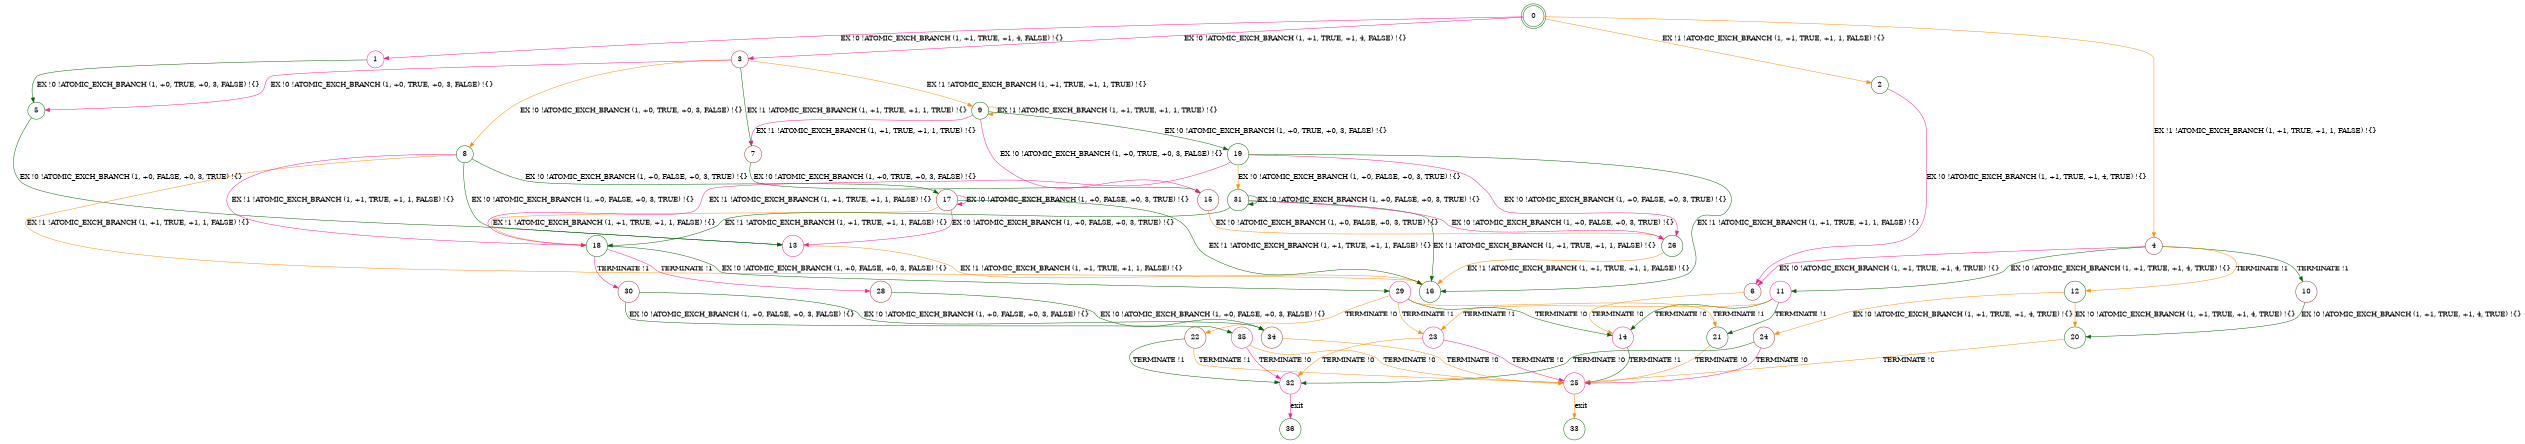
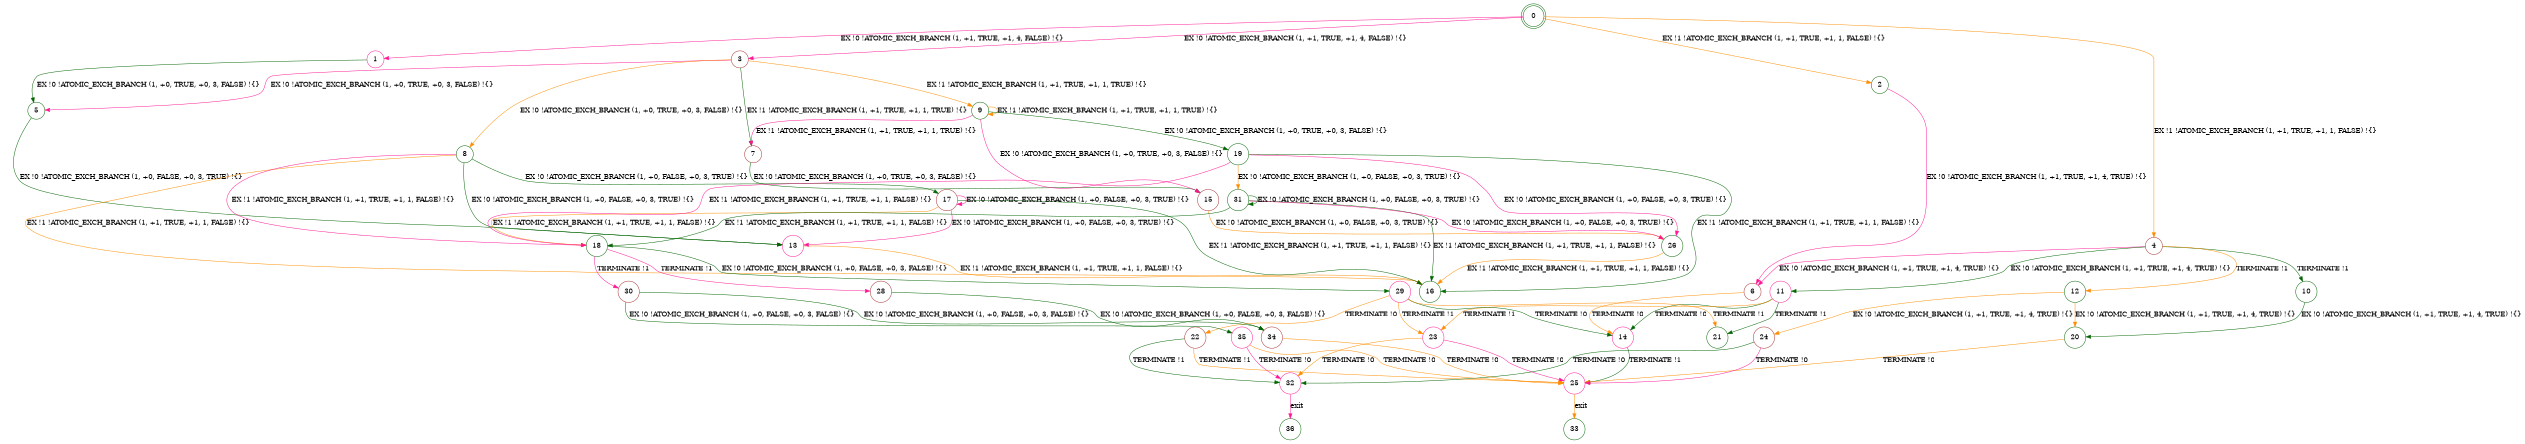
(2306, 292) -> (2306, 292)
(1653, 374) -> none
